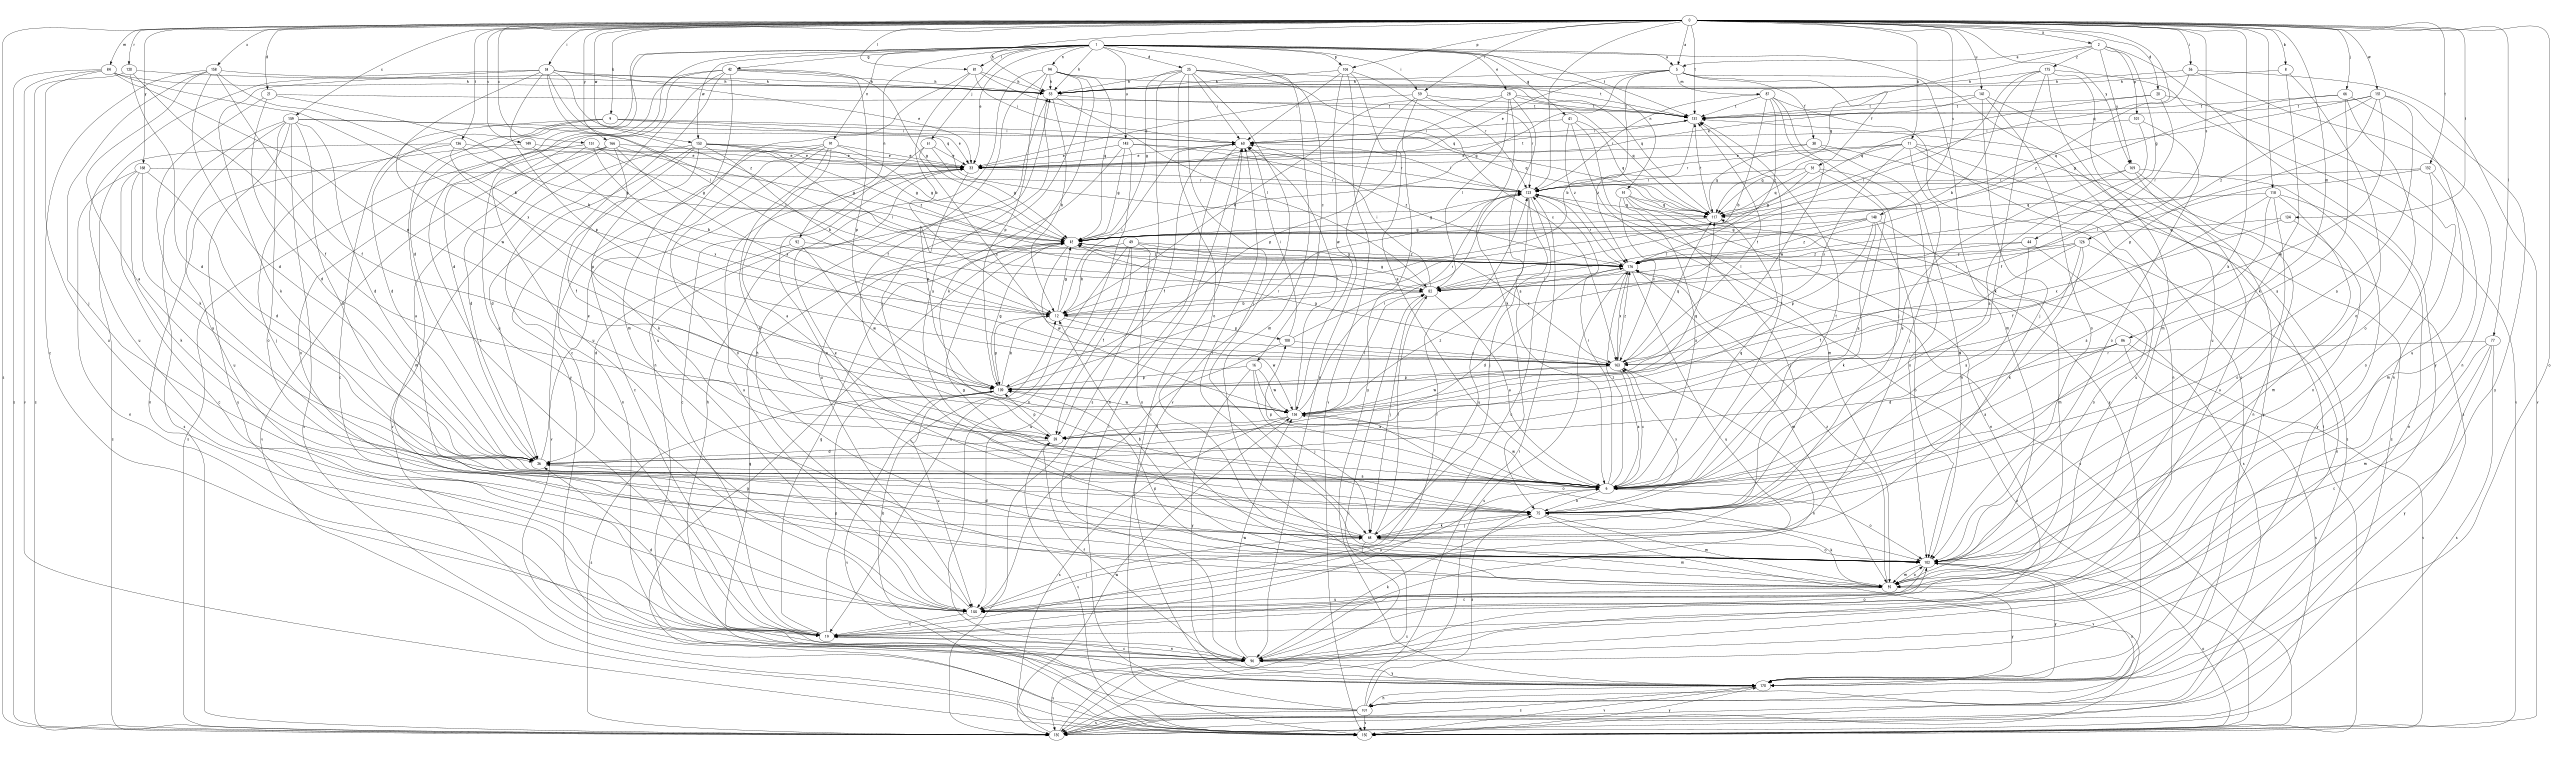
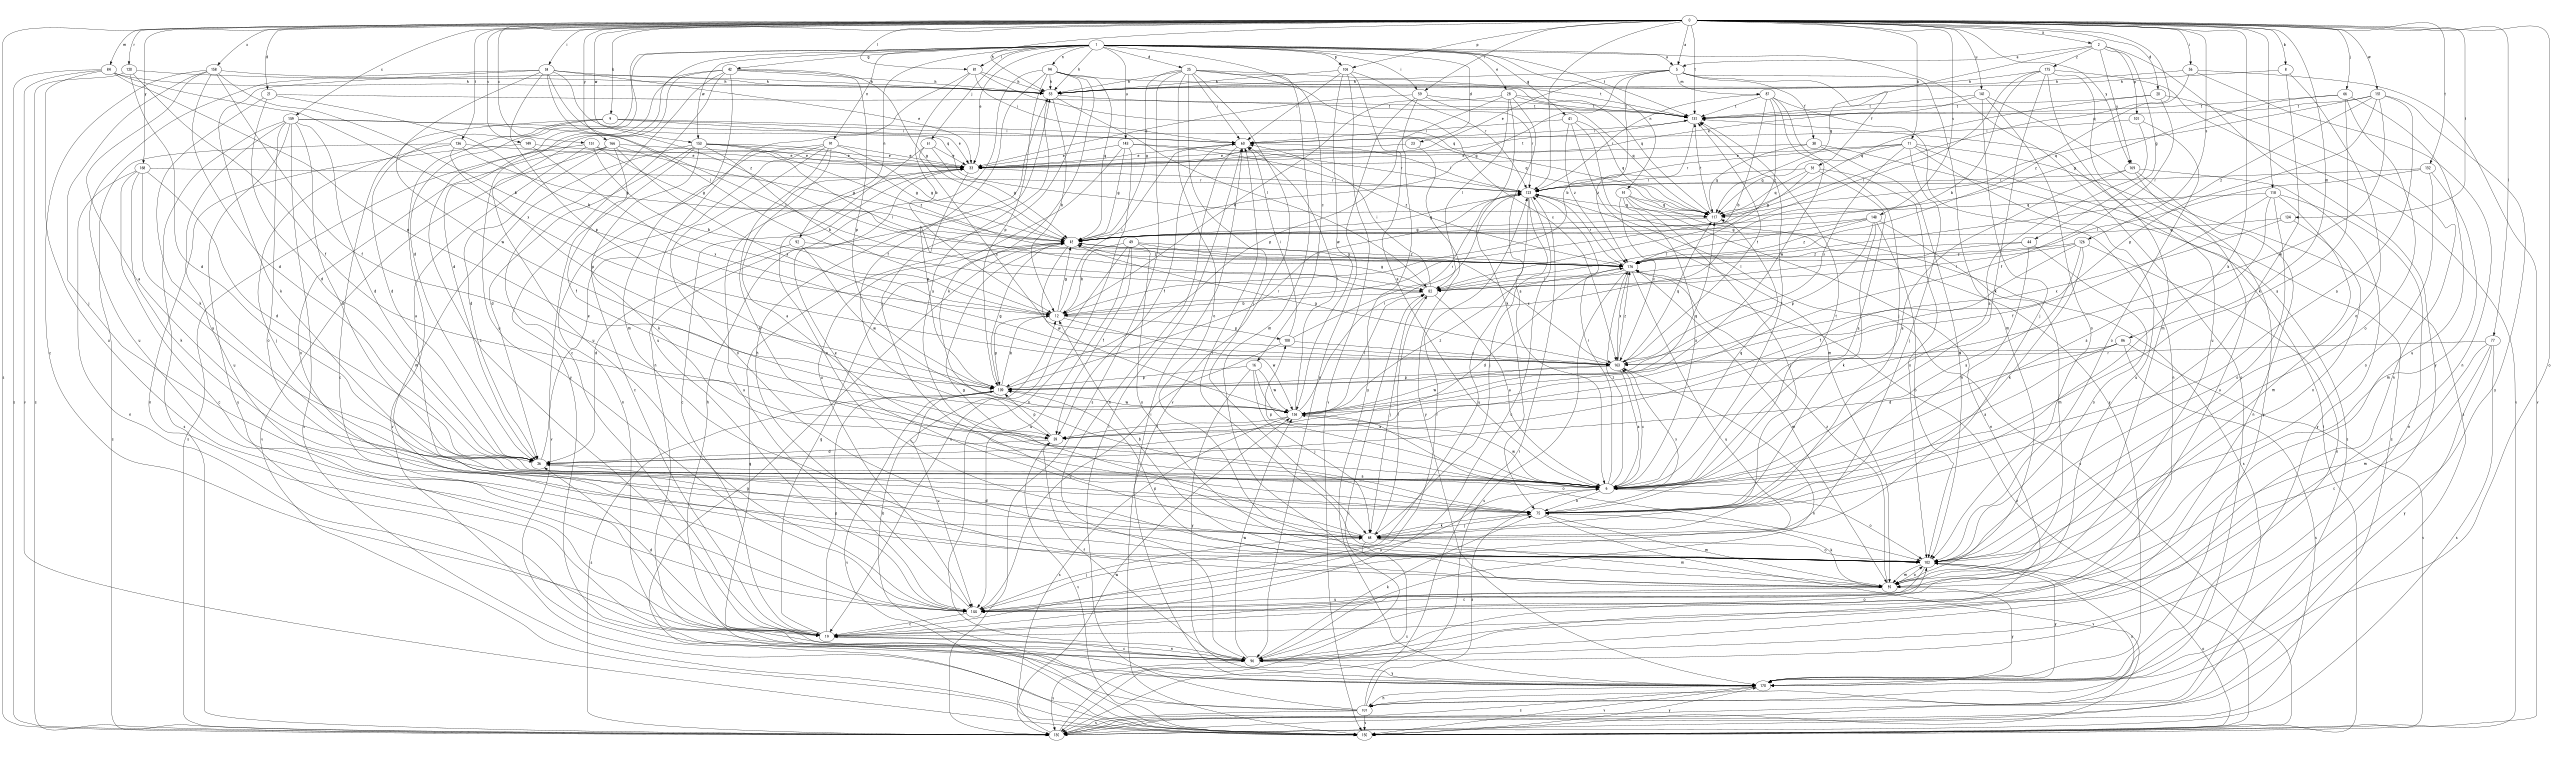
none -> (1413, 144)
